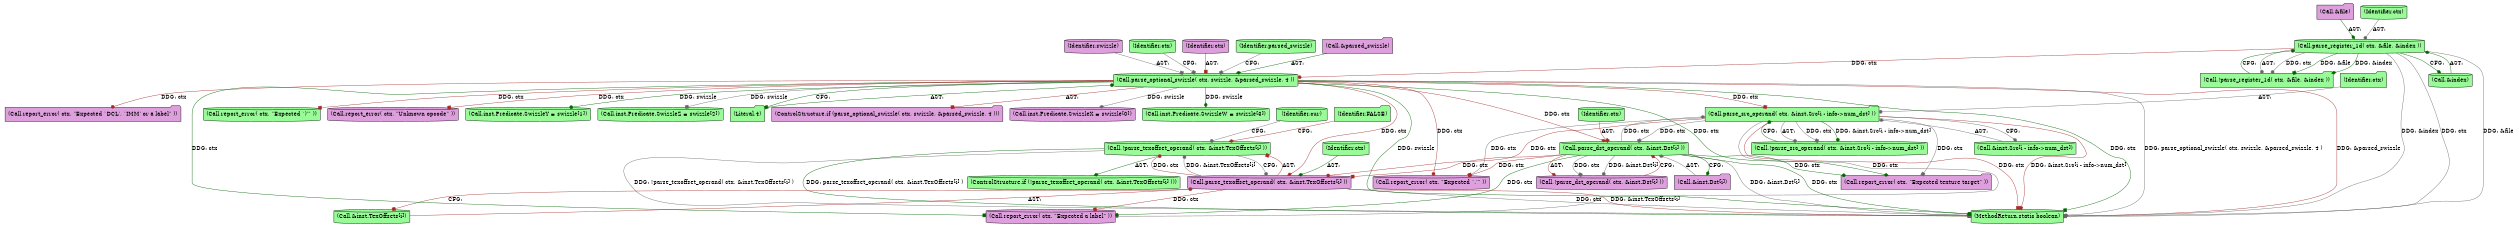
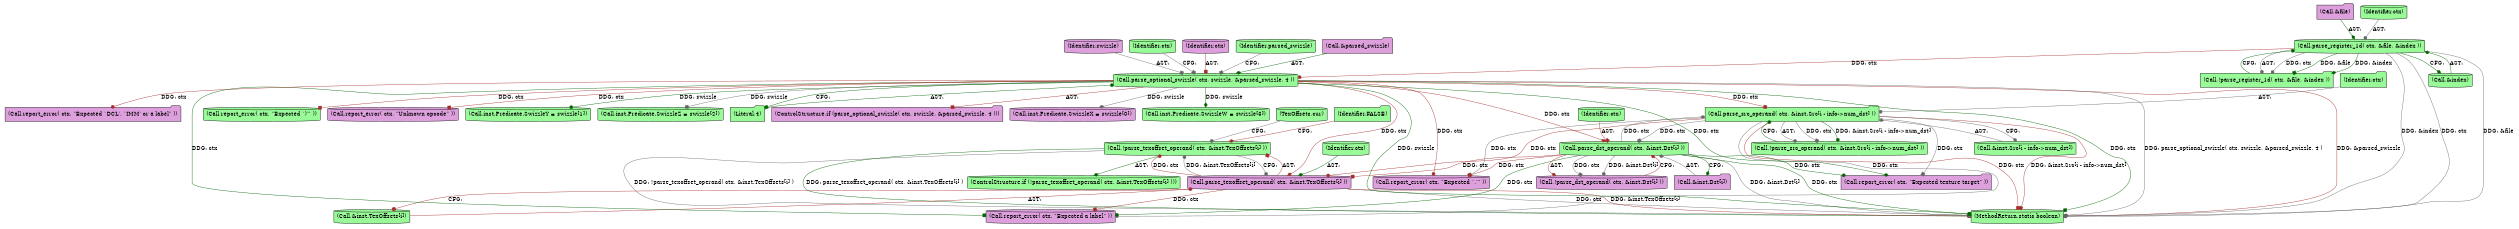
(1302, 114) -> (1302, 114)
